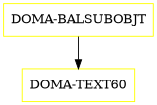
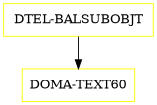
(78, 20) -> (78, 20)
